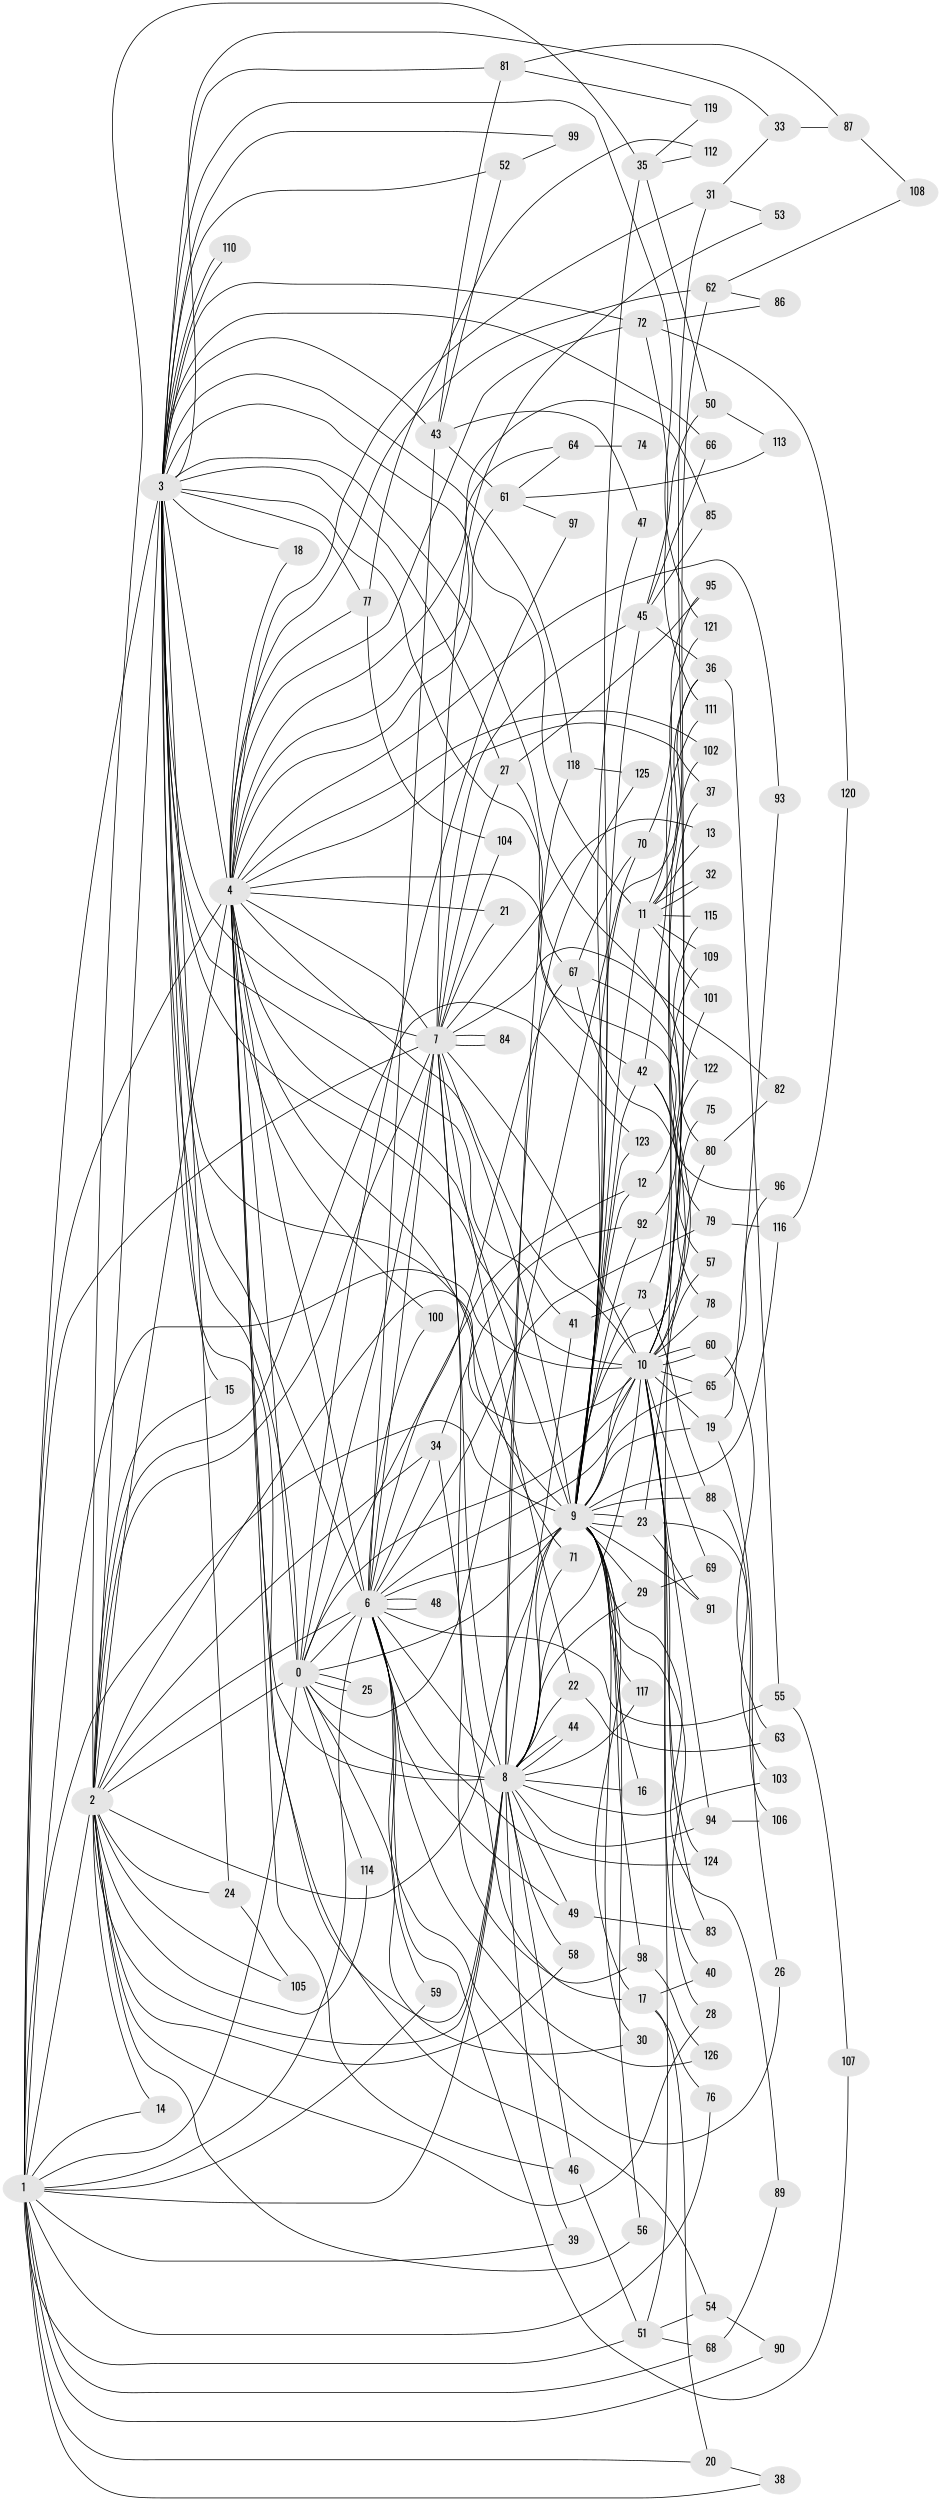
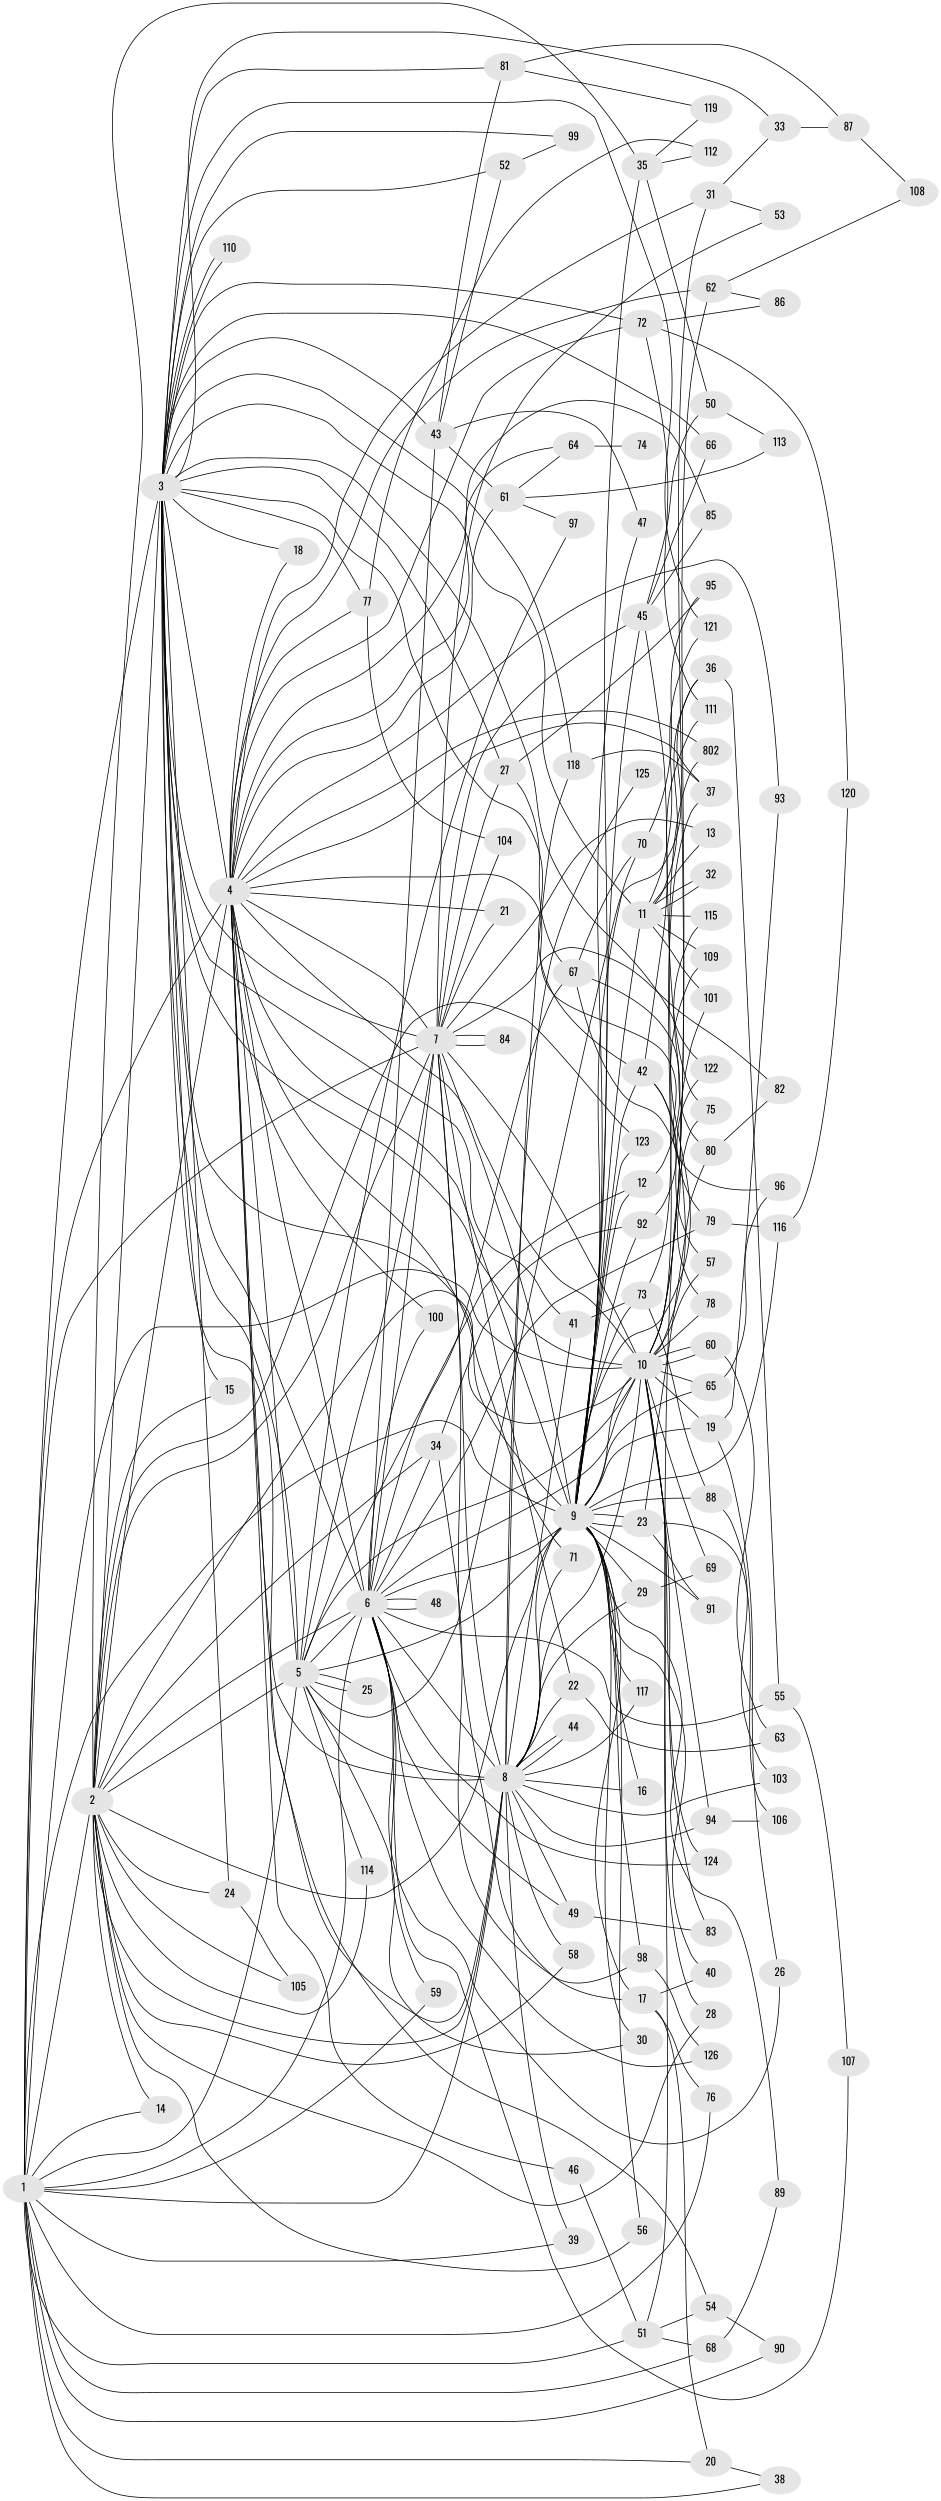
(677, 643) -> (664, 760)
(711, 752) -> (711, 752)
(610, 771) -> (650, 751)
(299, 1674) -> (299, 1674)
(539, 1975) -> none
